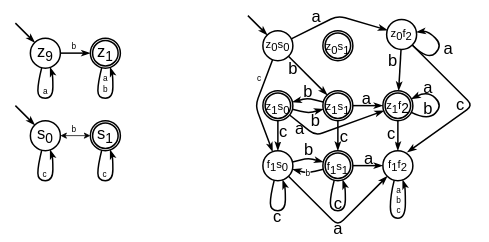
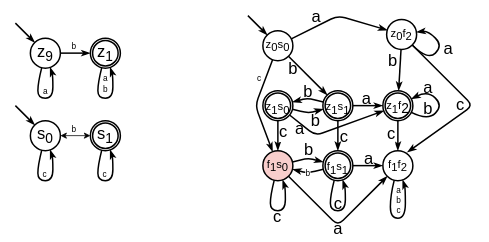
(338, 45) -> none
(278, 165) -> (278, 165)
